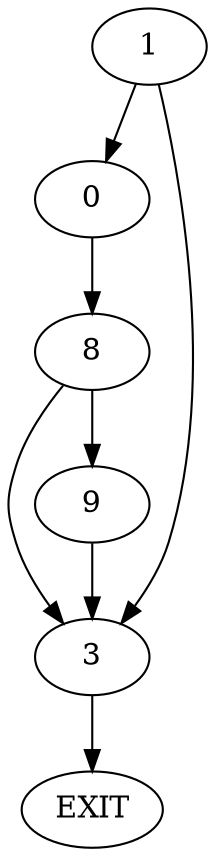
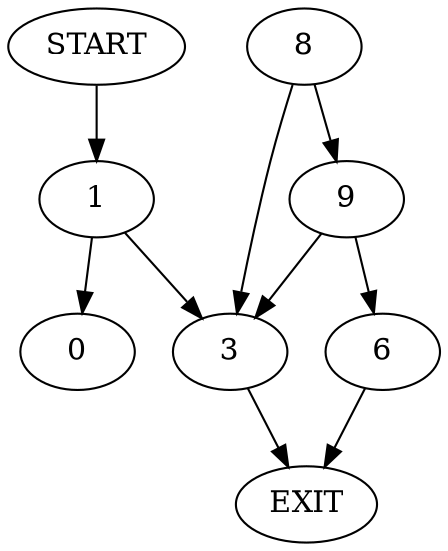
none -> (97, 47)
(92, 265) -> none
none -> (383, 352)
